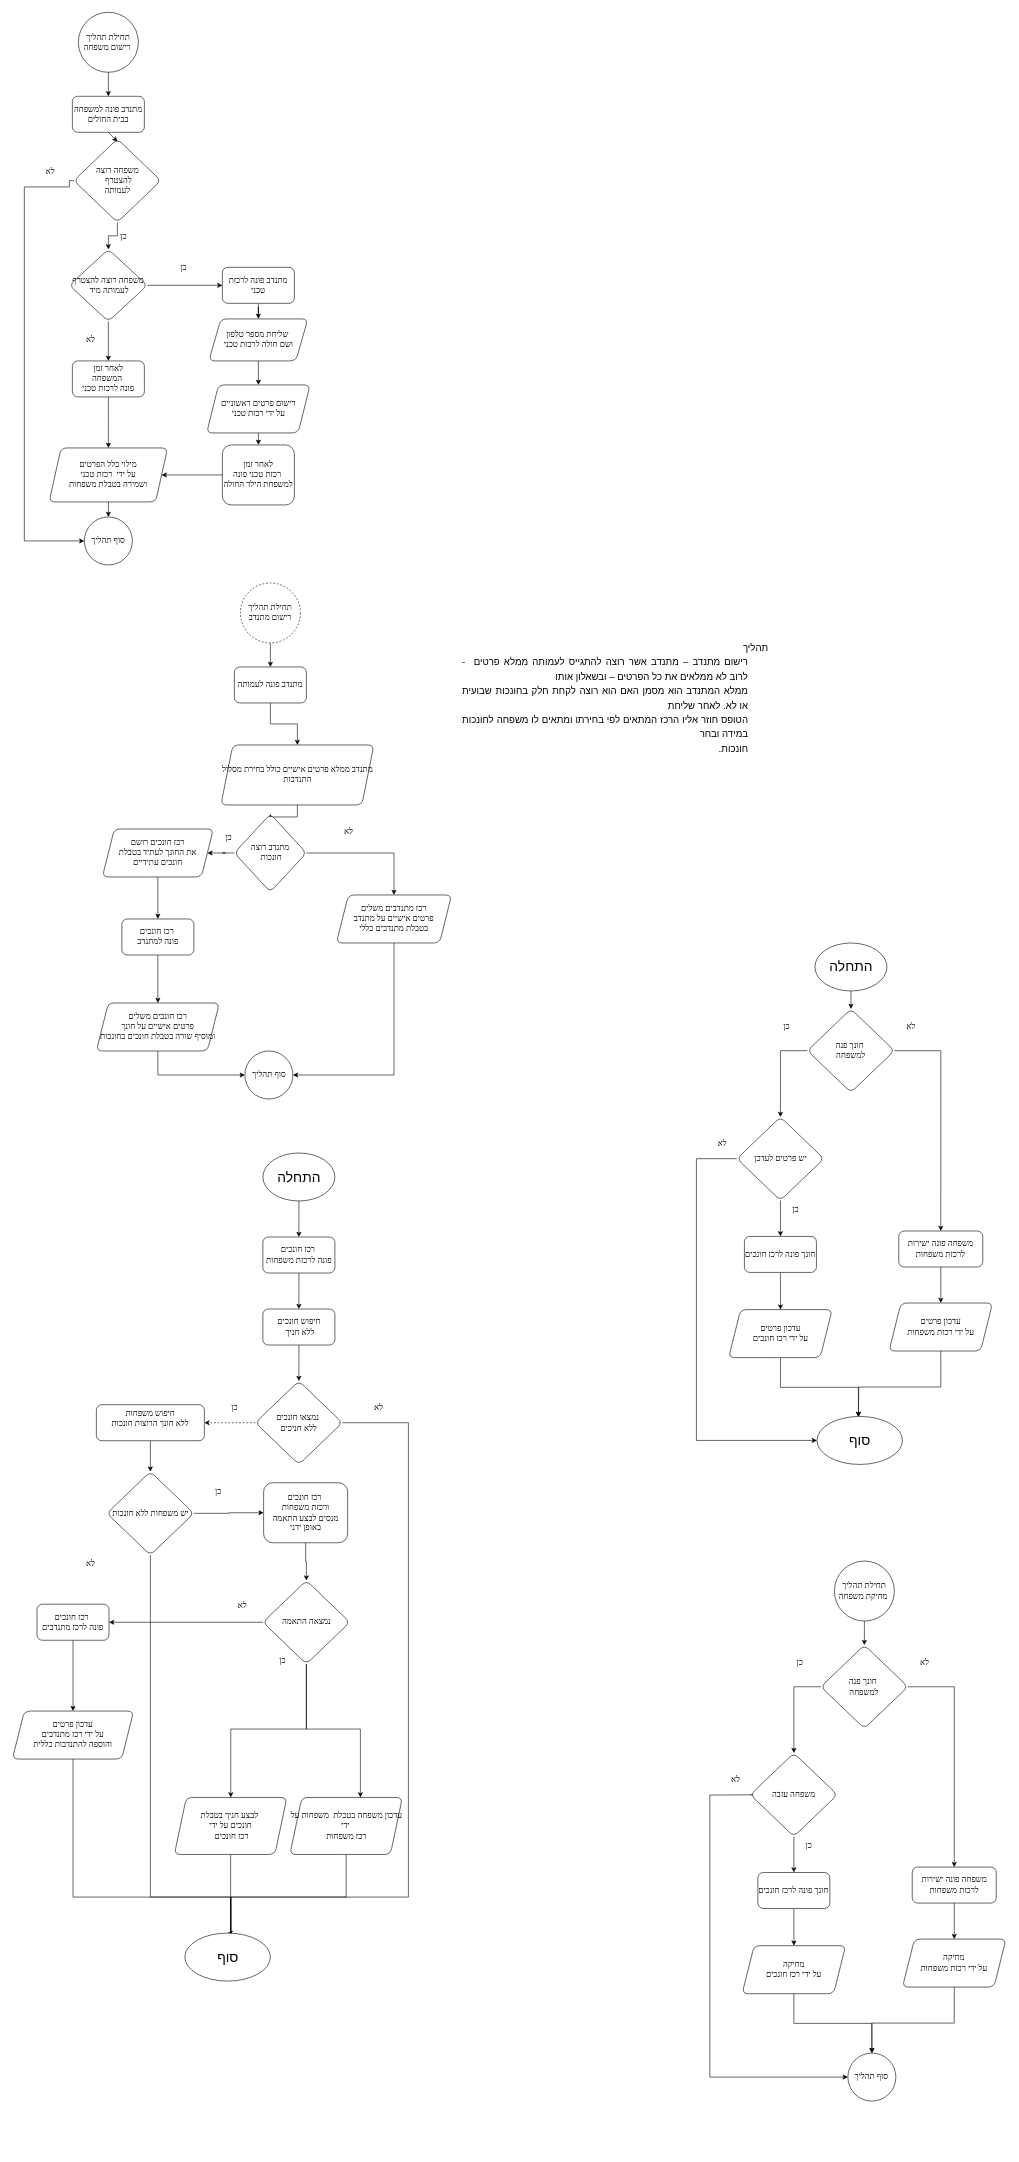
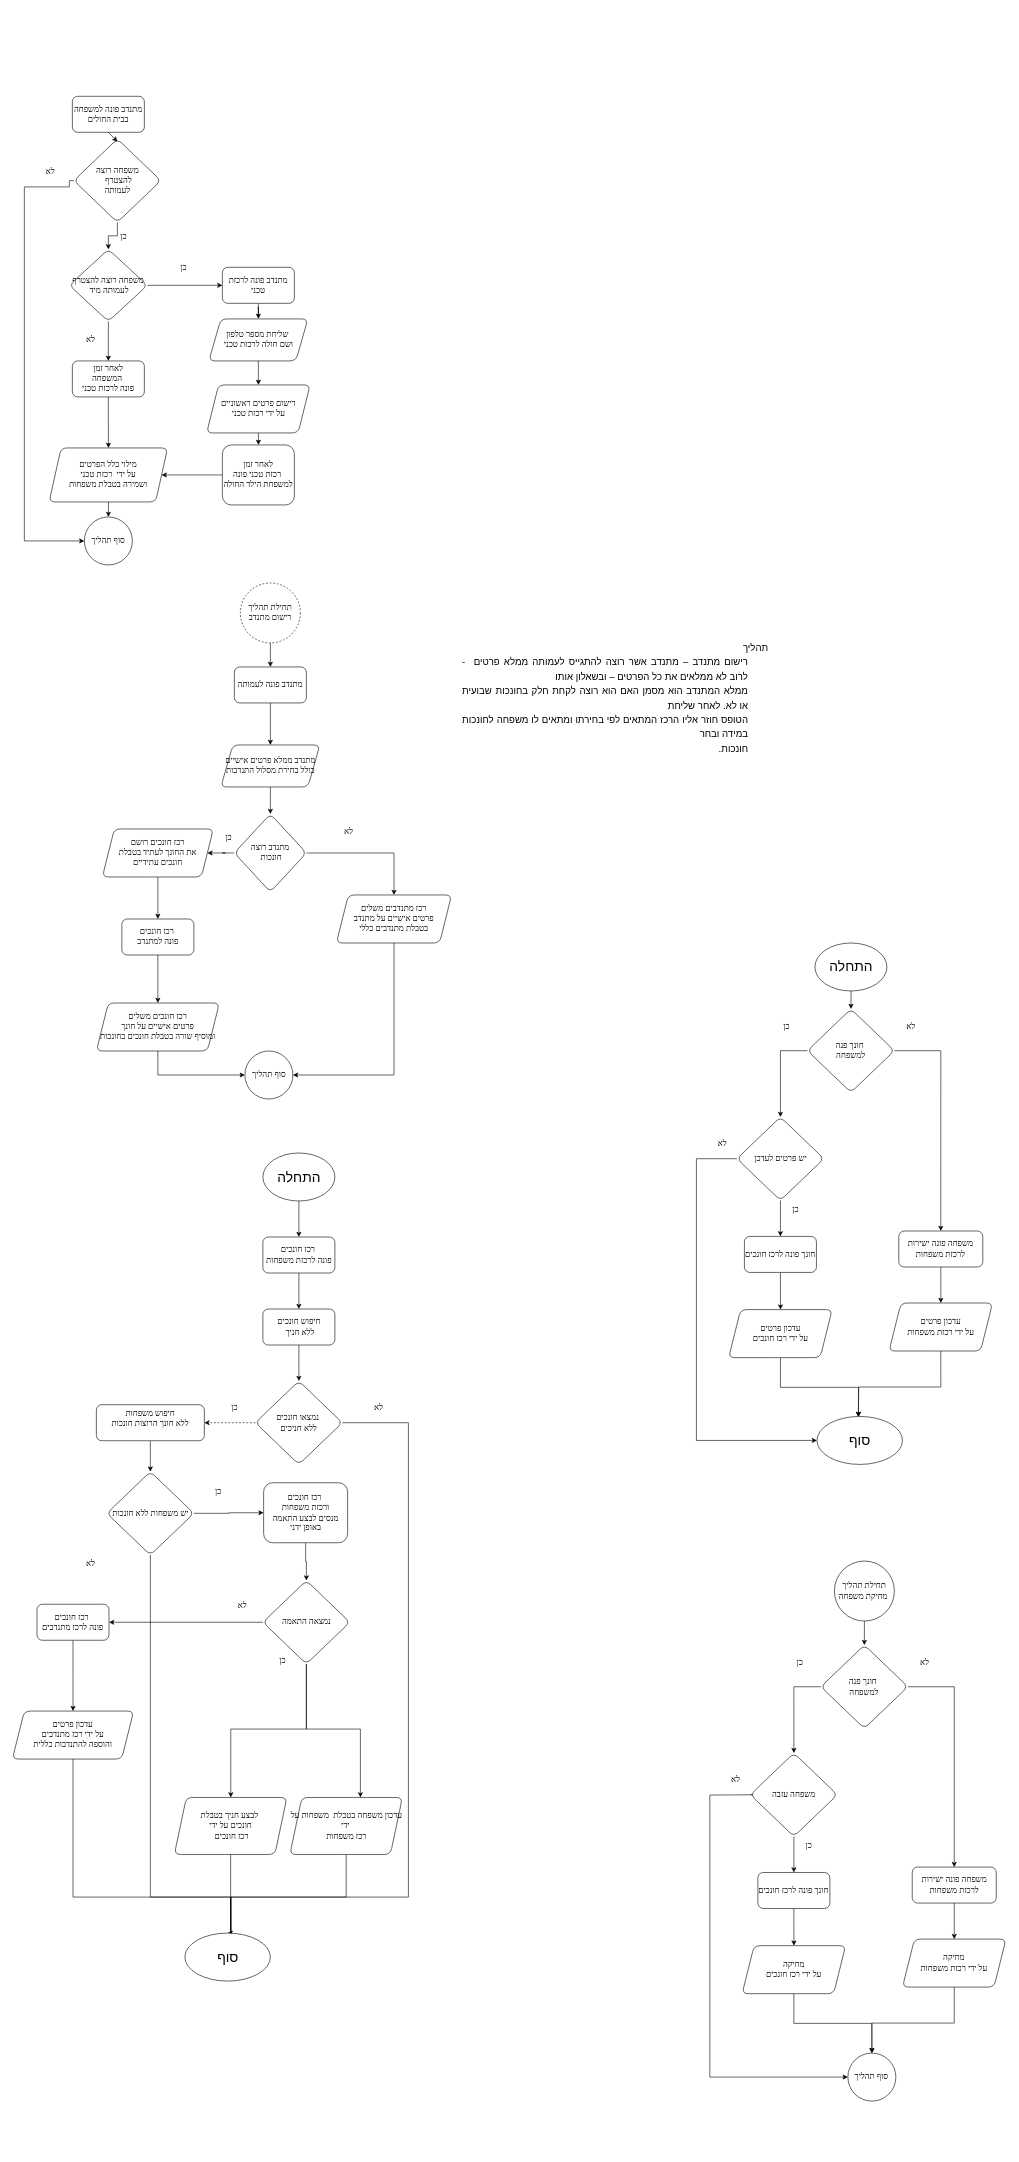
(108, 42) -> none
(108, 82) -> none
(297, 775) -> (270, 766)
